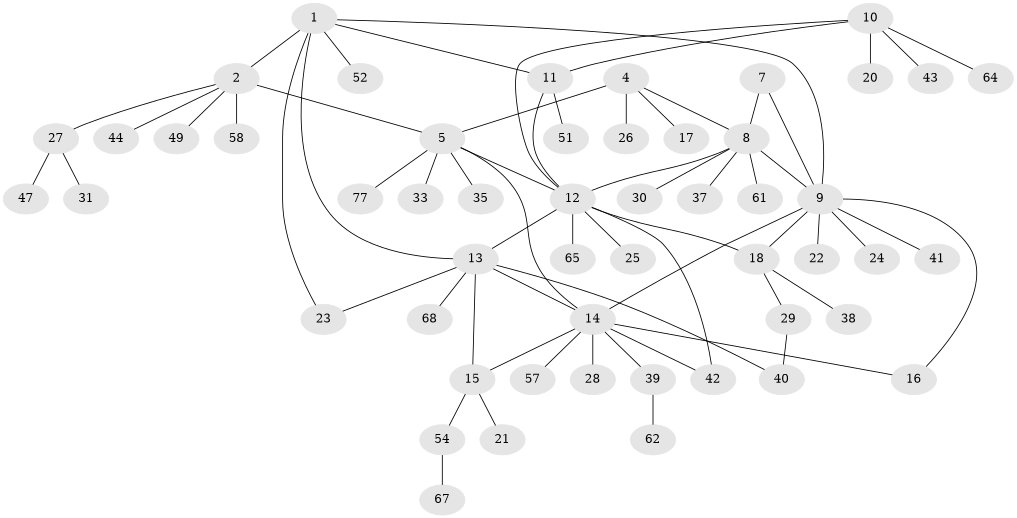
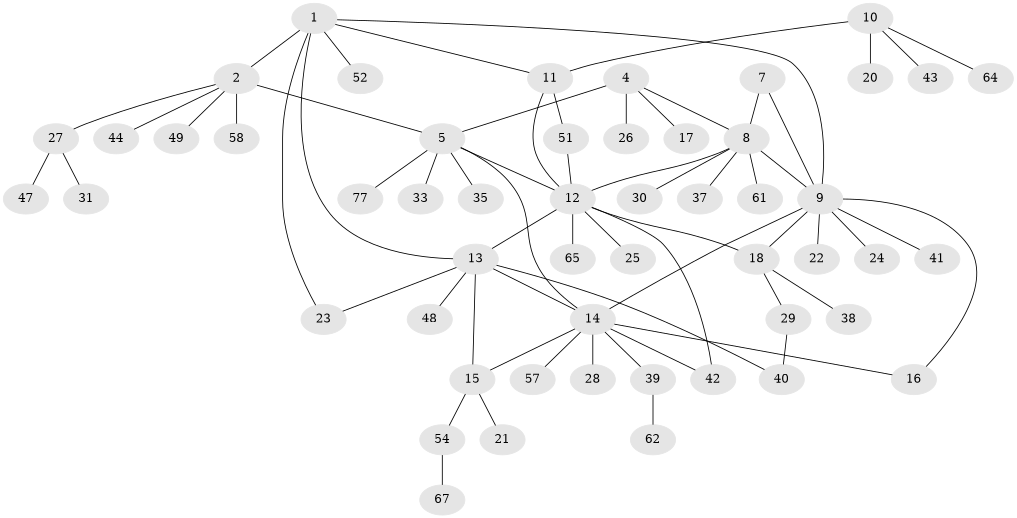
(614, 40) -> (569, 169)
(430, 319) -> (430, 319)
